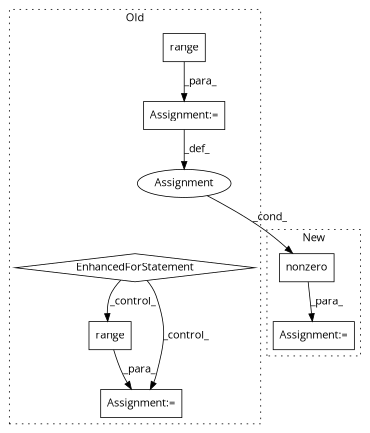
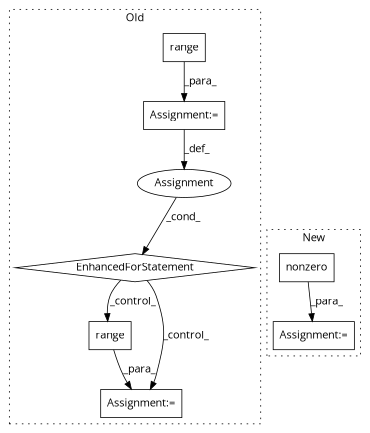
(249, 219) -> (161, 223)
